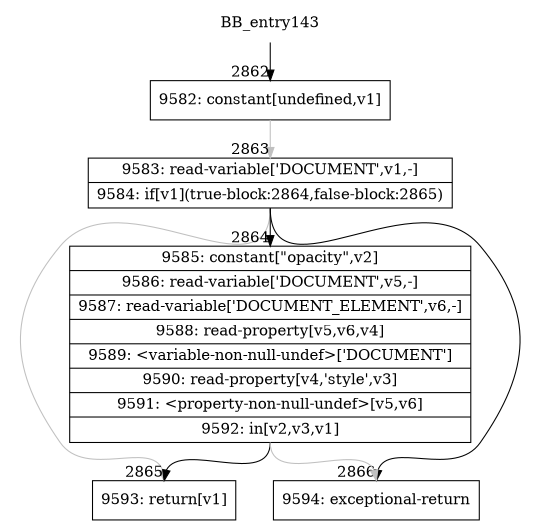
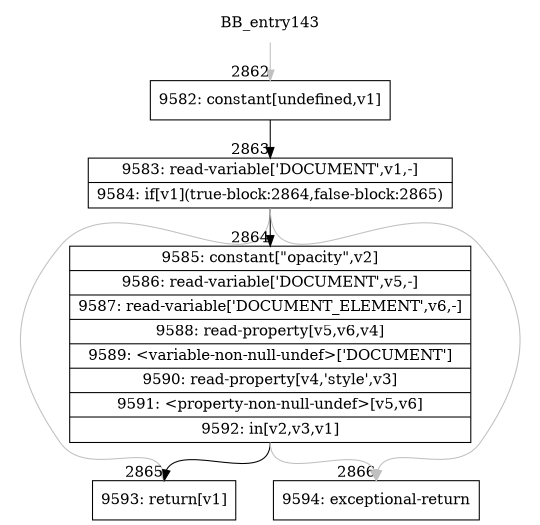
(270, 56) -> (270, 56)
(270, 134) -> (270, 134)
(504, 282) -> (504, 282)
